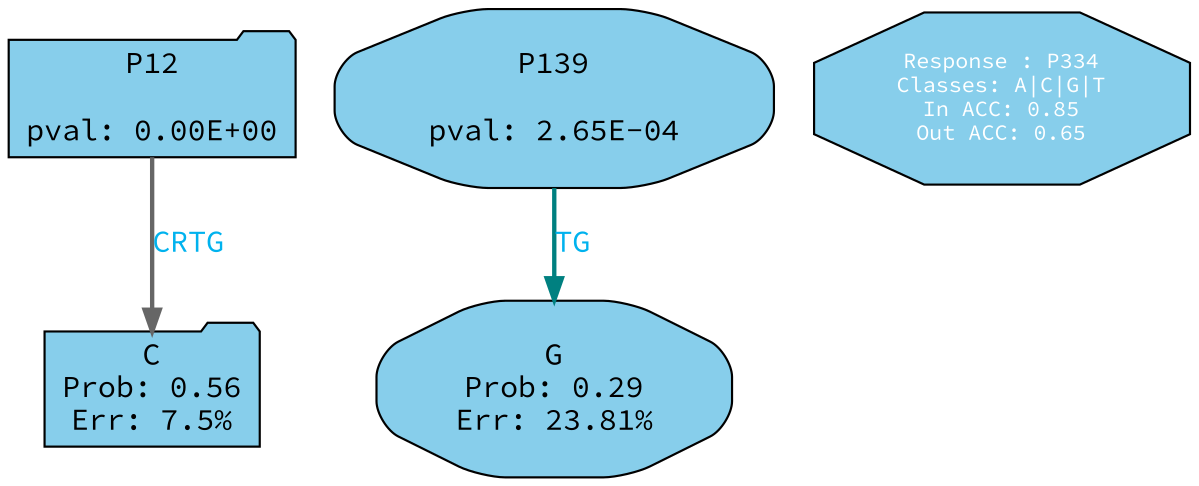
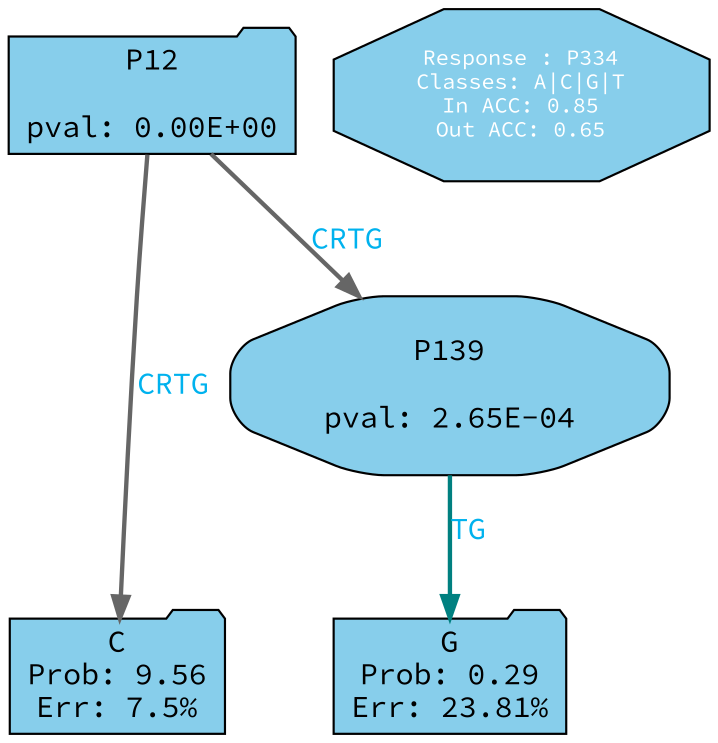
none -> (277, 217)
(152, 389) -> (117, 676)
(554, 389) -> (450, 676)
